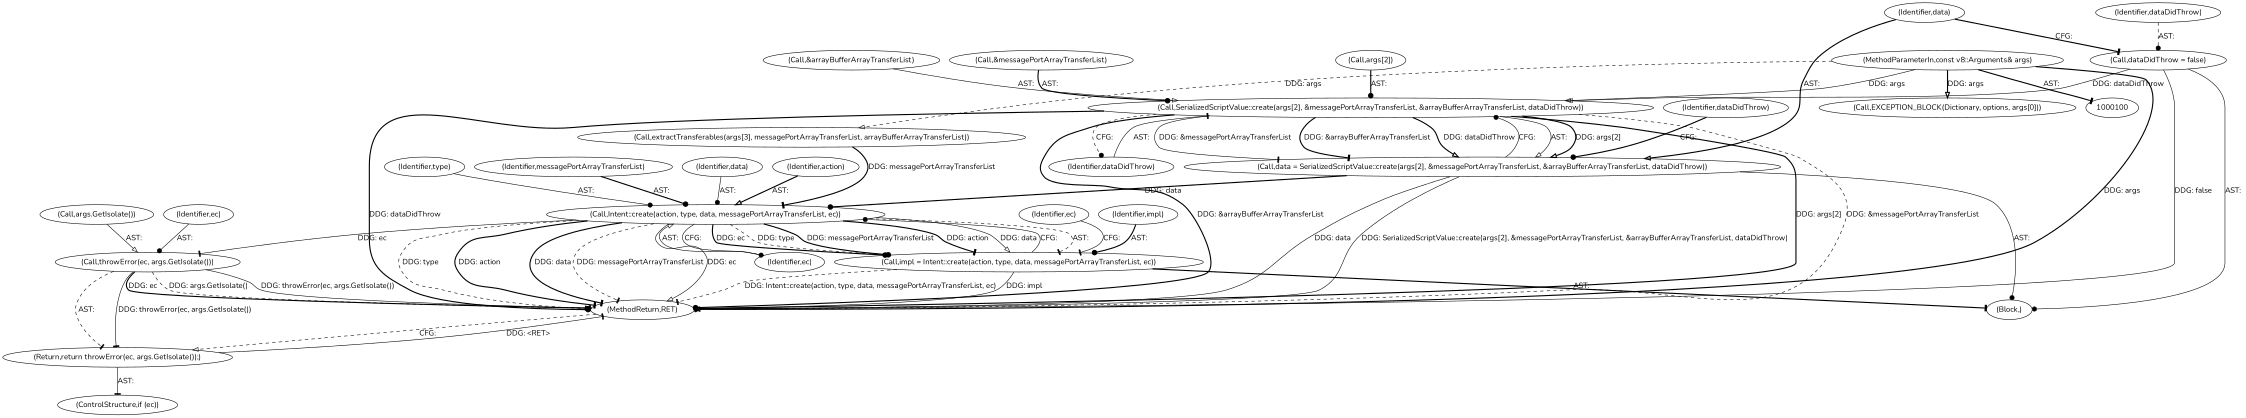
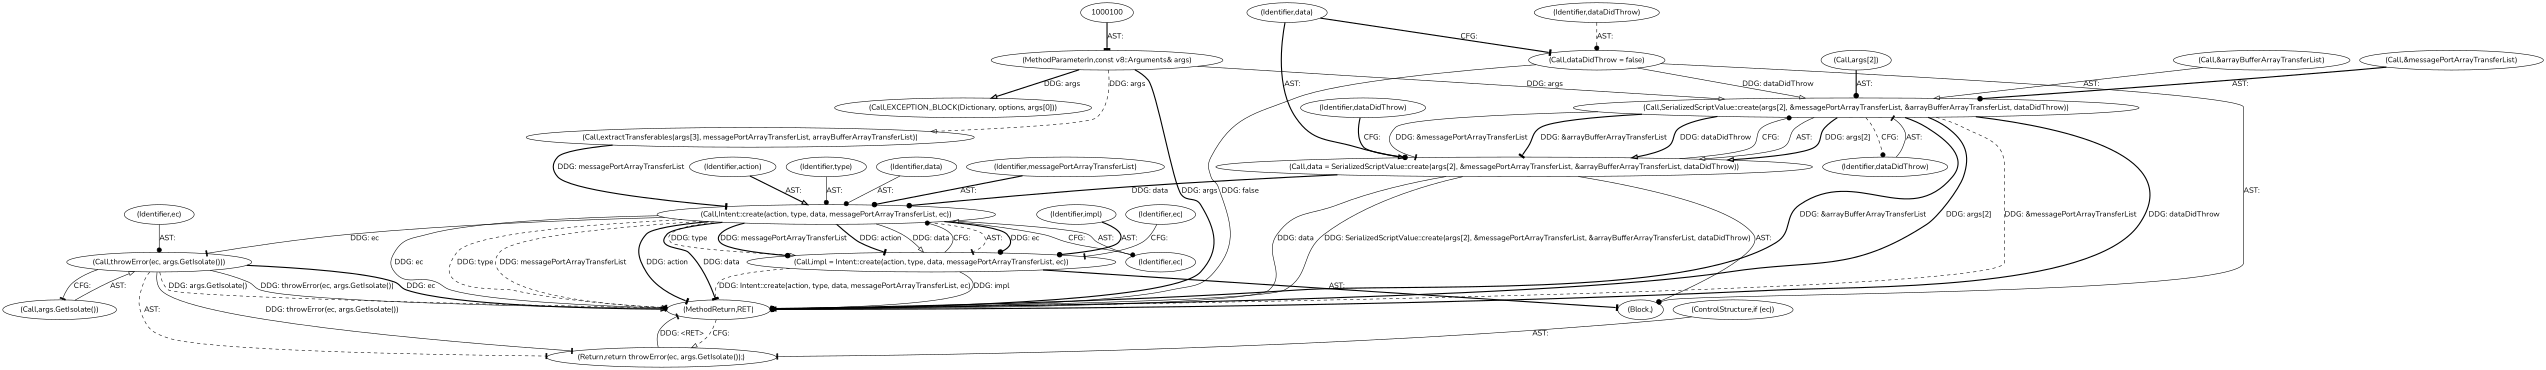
(2034, 86) -> (1107, 35)
none -> (77, 279)
(118, 380) -> (1236, 346)
